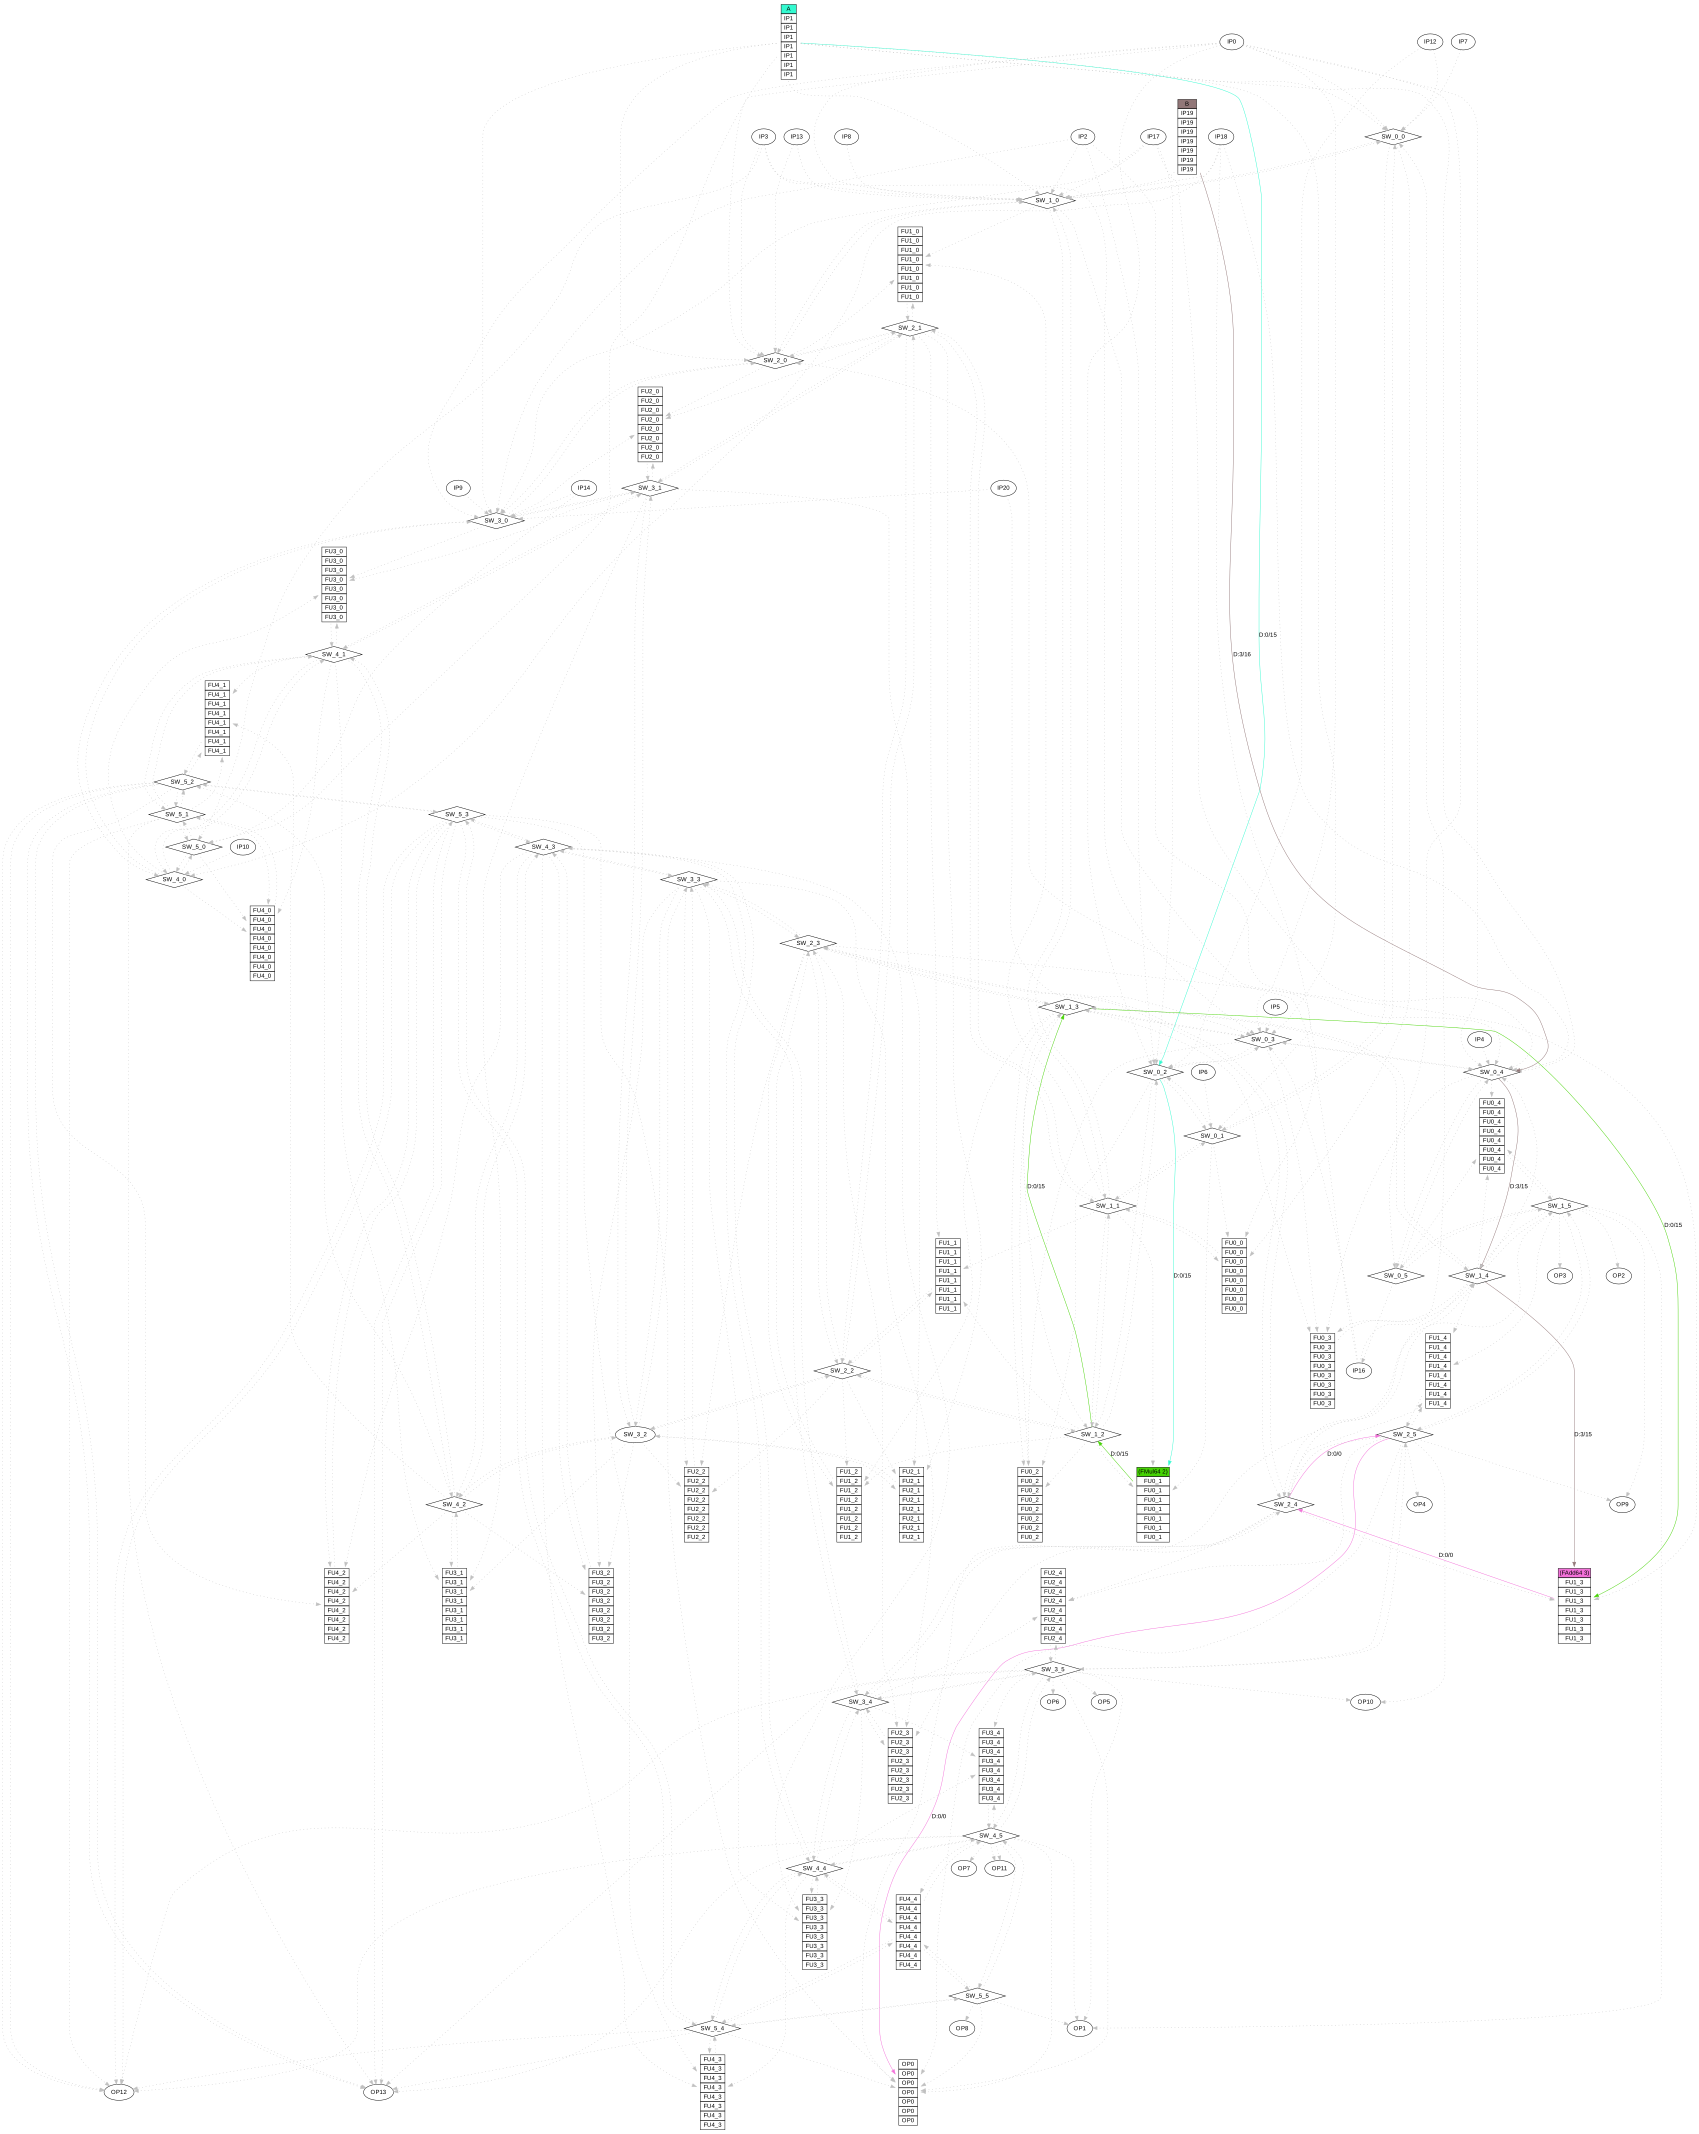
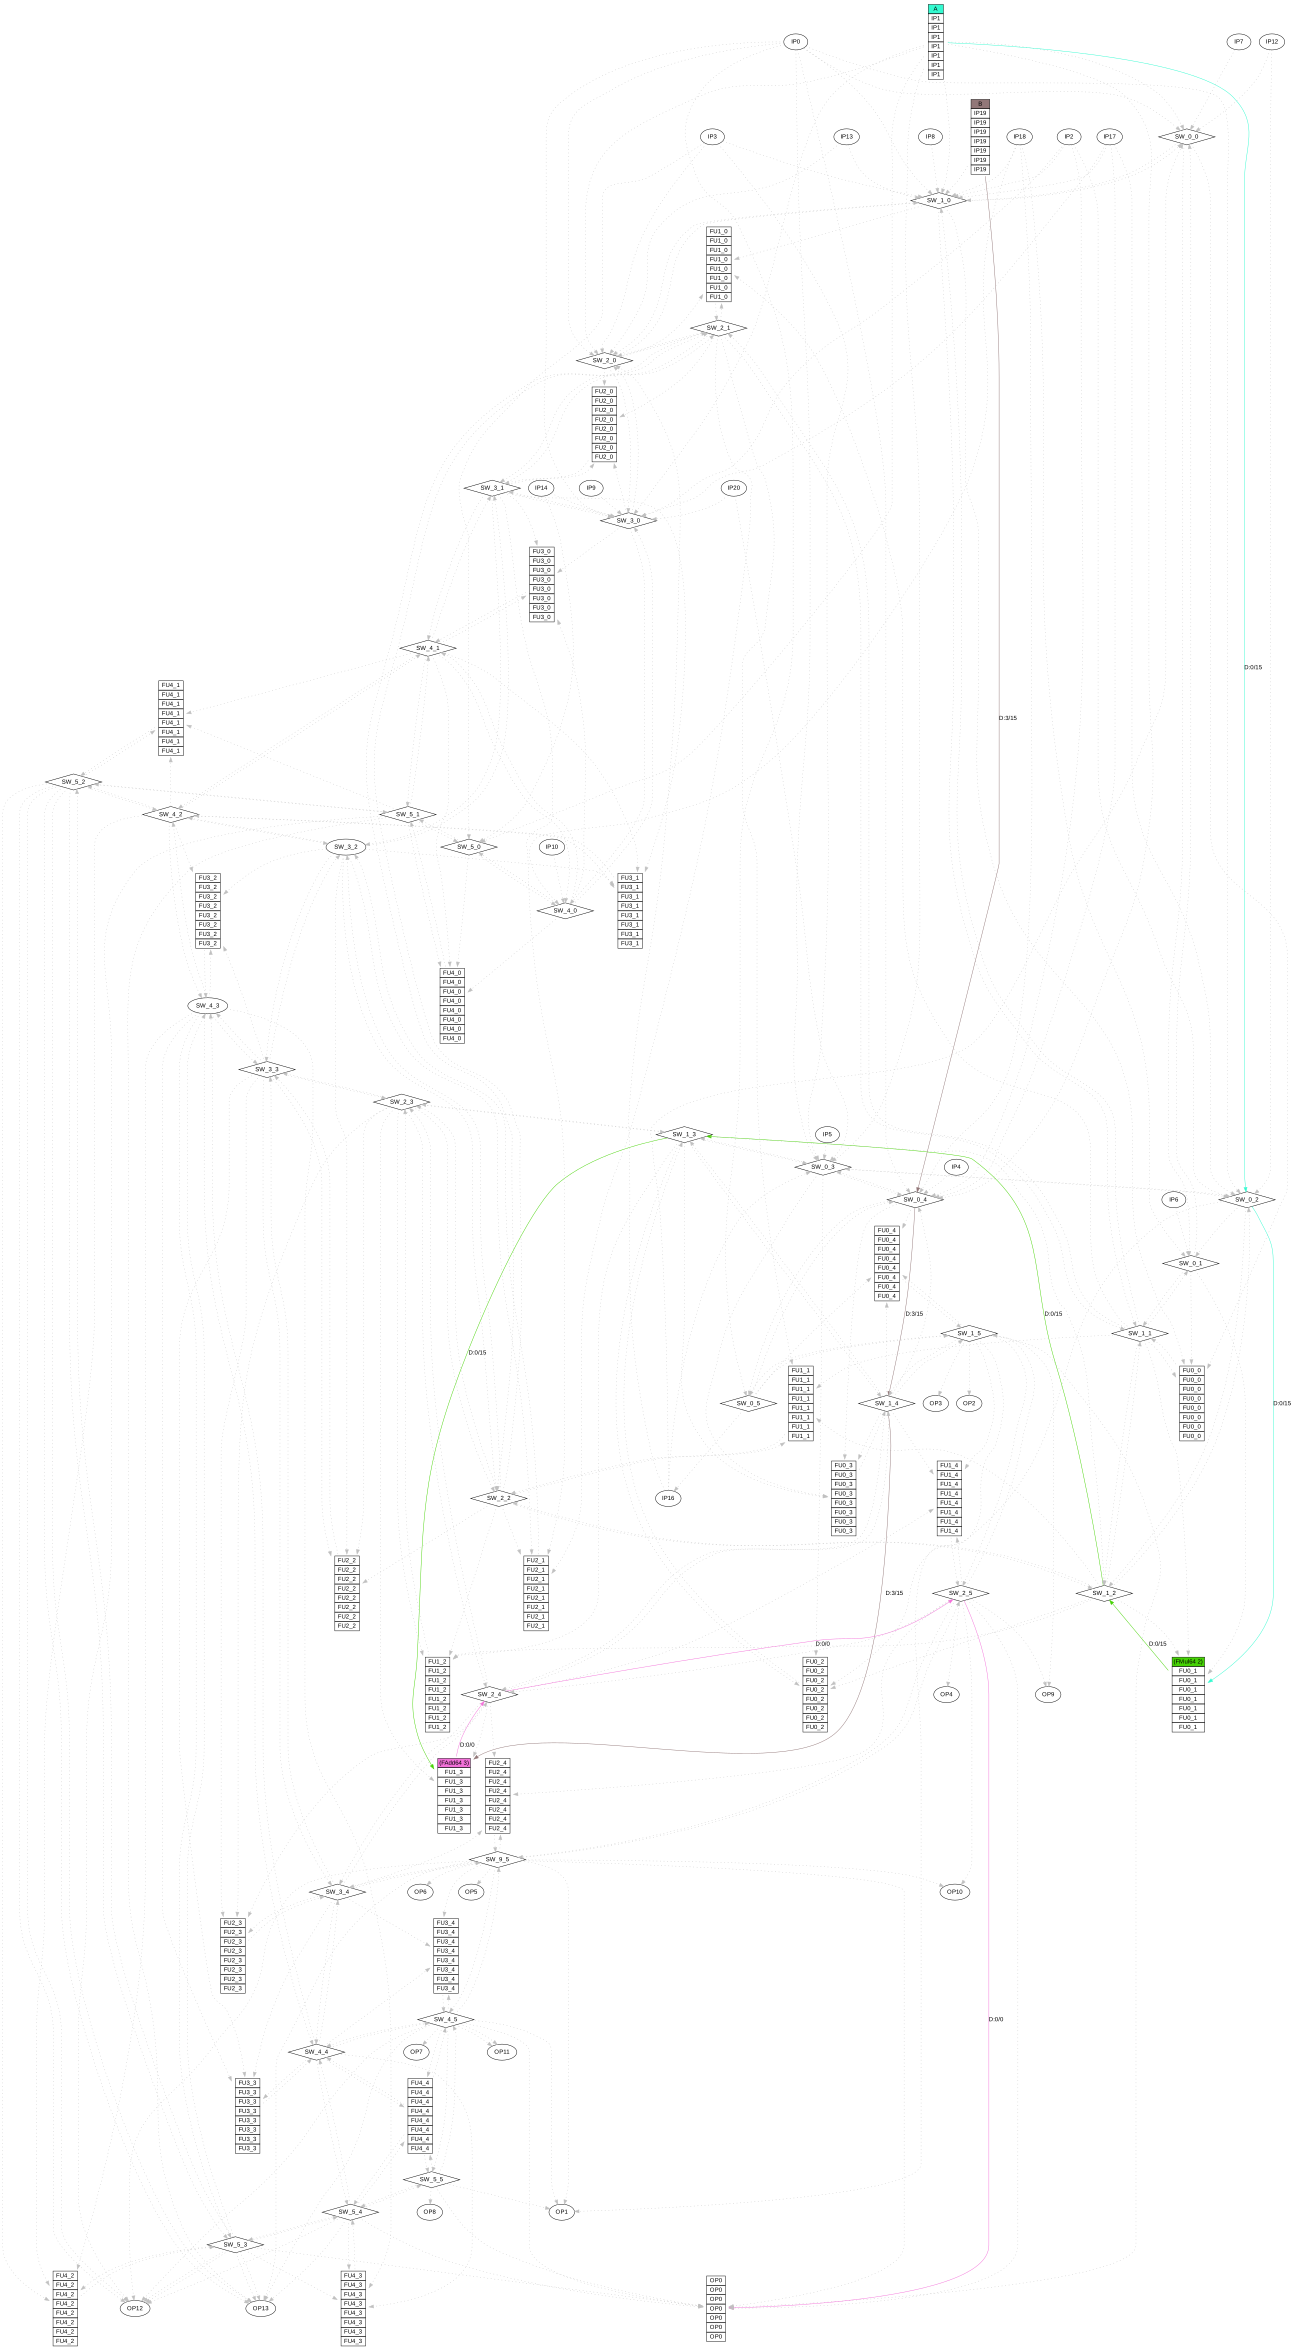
(1243, 654) -> (1009, 718)
none -> (119, 798)
(543, 847) -> (208, 1006)
(1193, 1101) -> none
(1053, 1670) -> (498, 1860)
